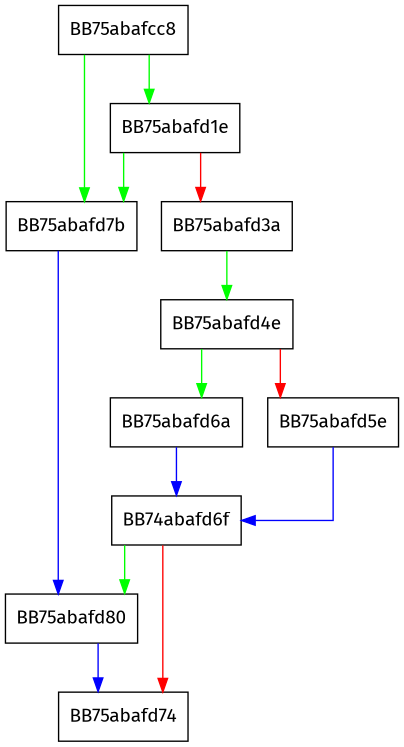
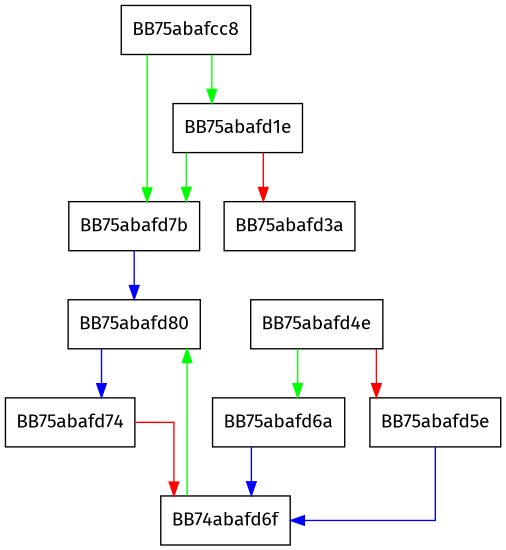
(227, 268) -> none
(163, 612) -> (174, 433)
